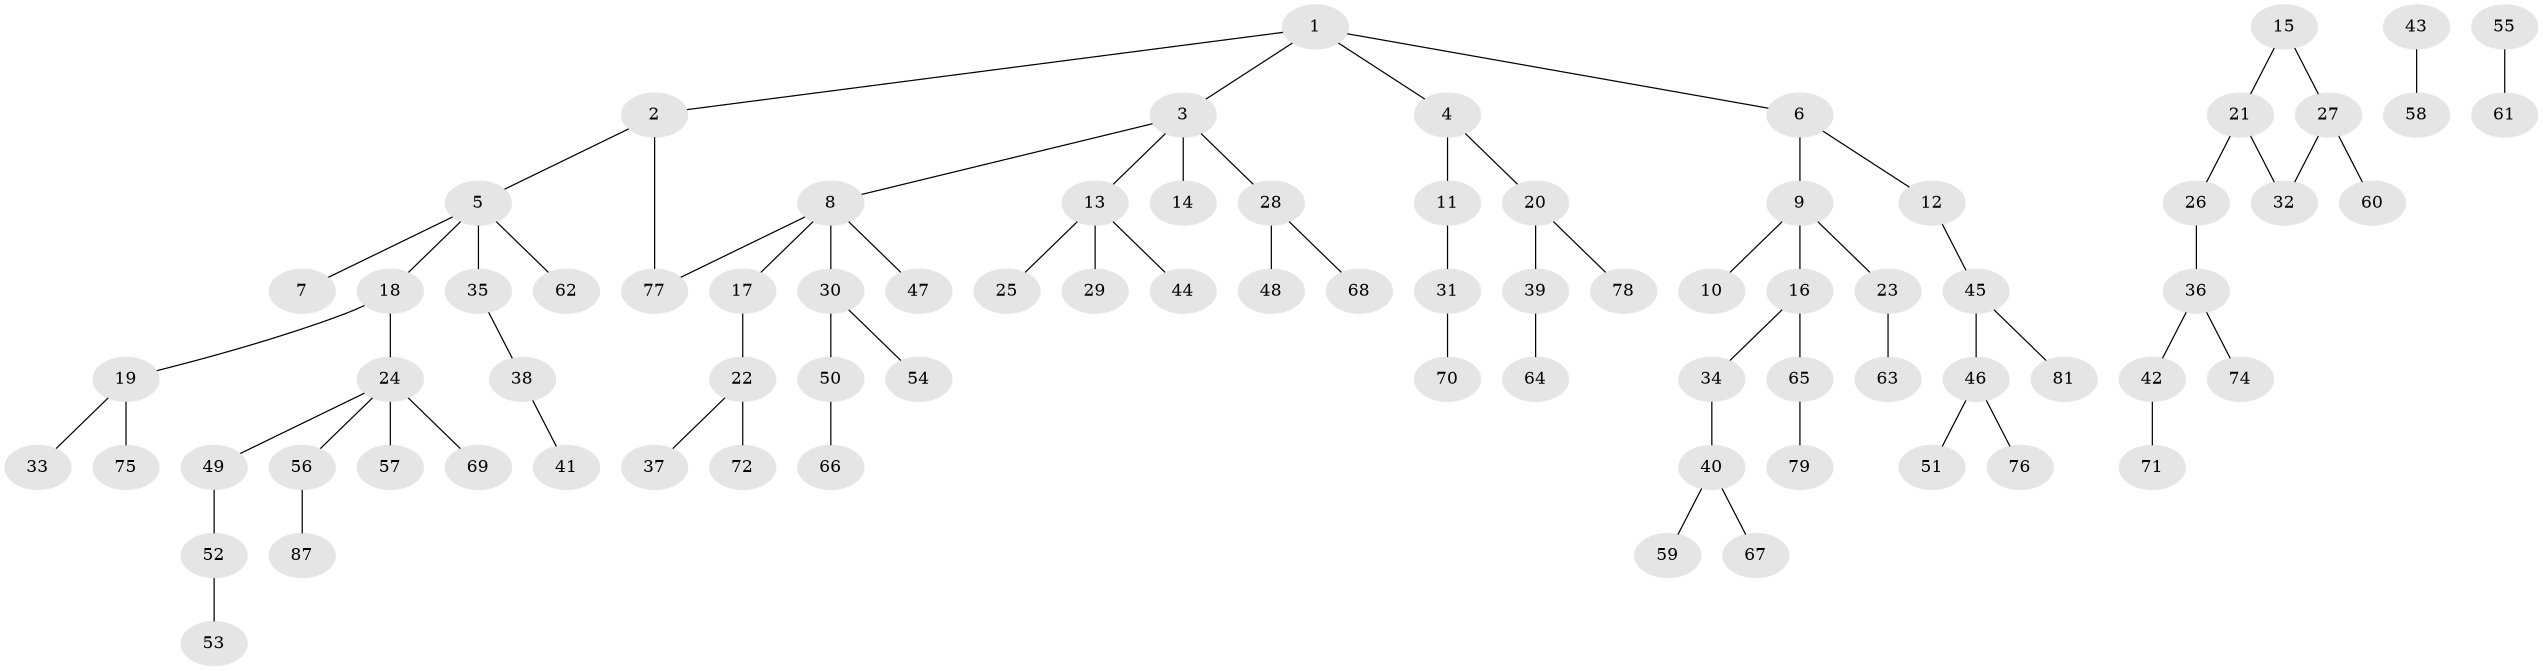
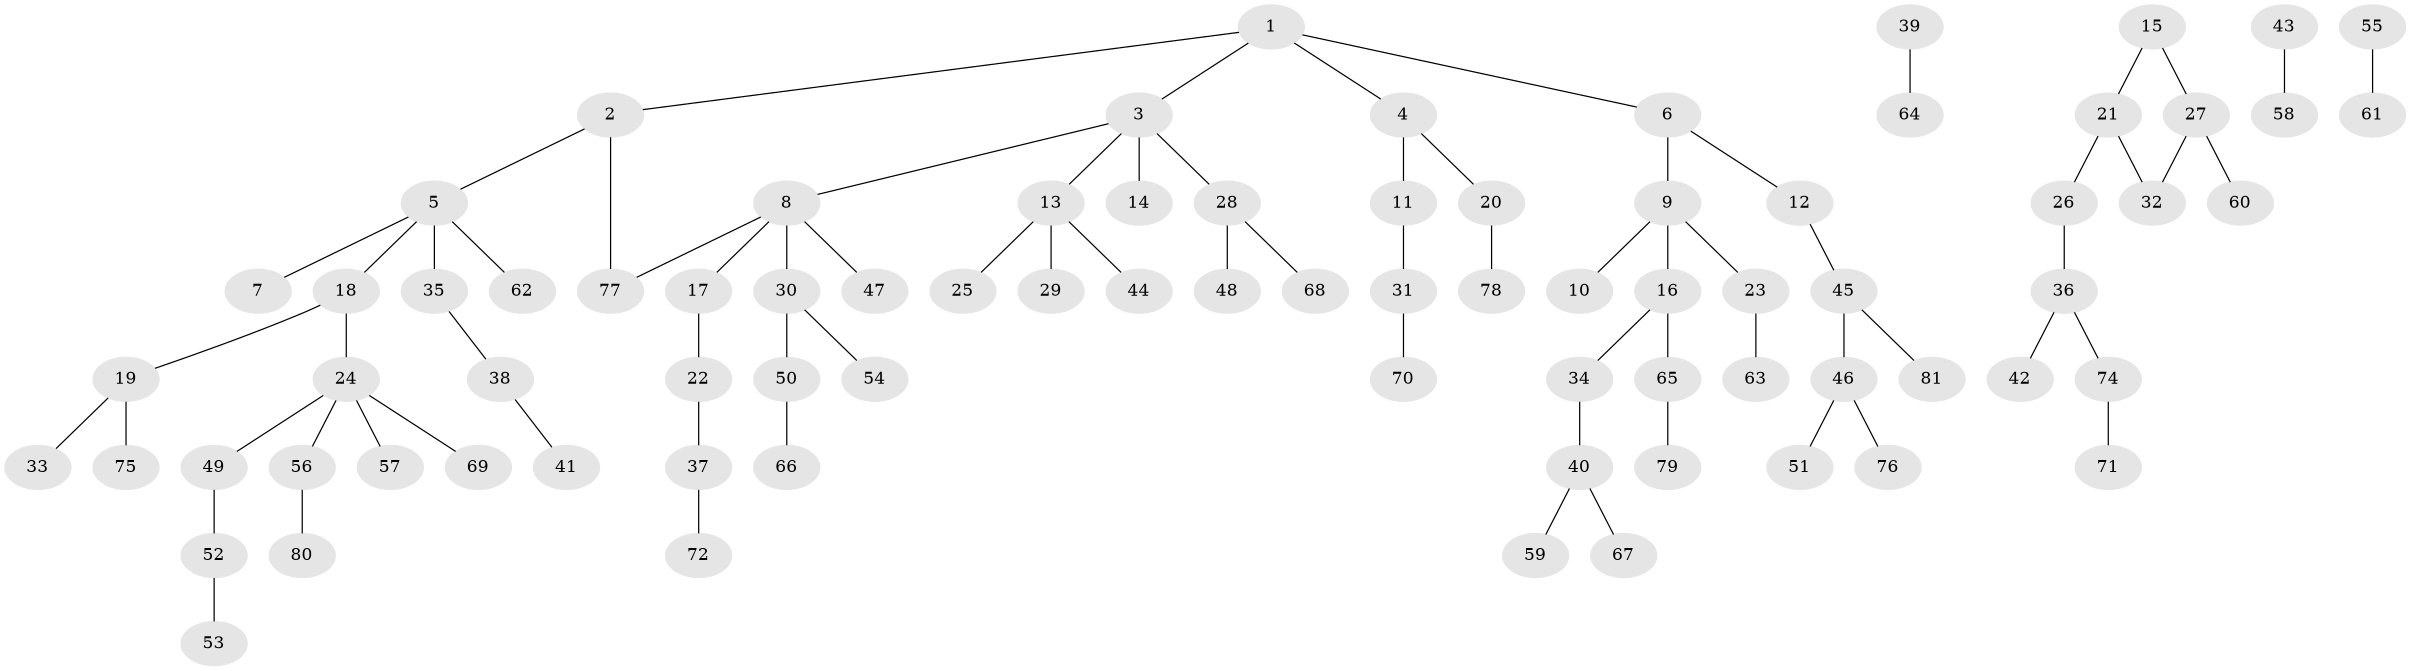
(1536, 247) -> none
(743, 423) -> (699, 512)
(2152, 423) -> (2108, 423)
(302, 556) -> (302, 556)
